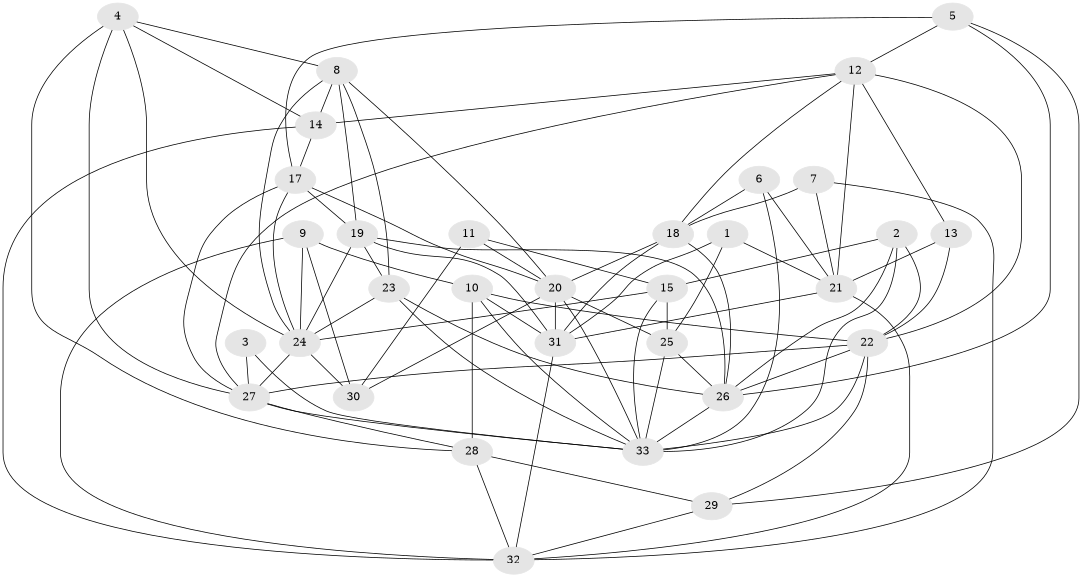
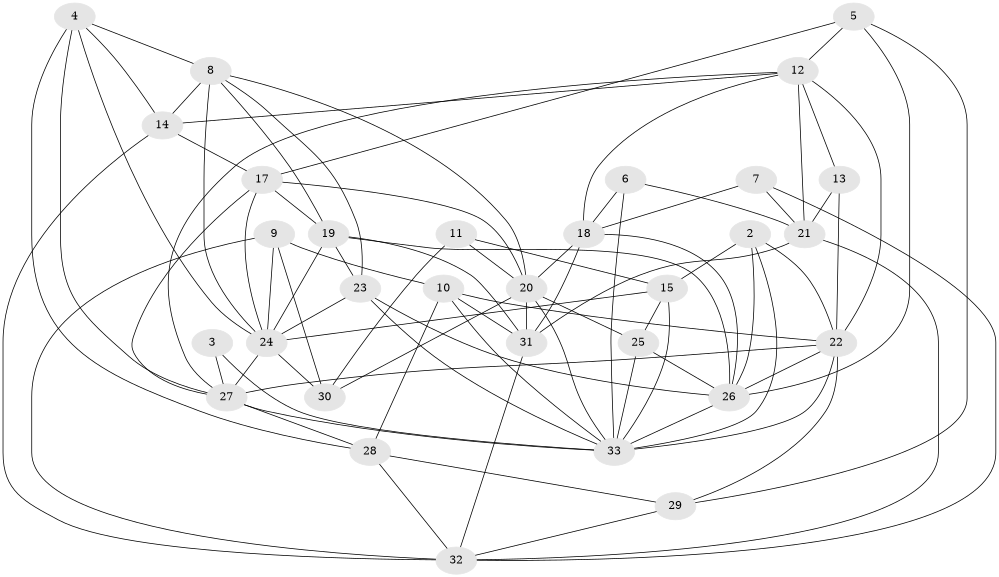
(728, 234) -> none
